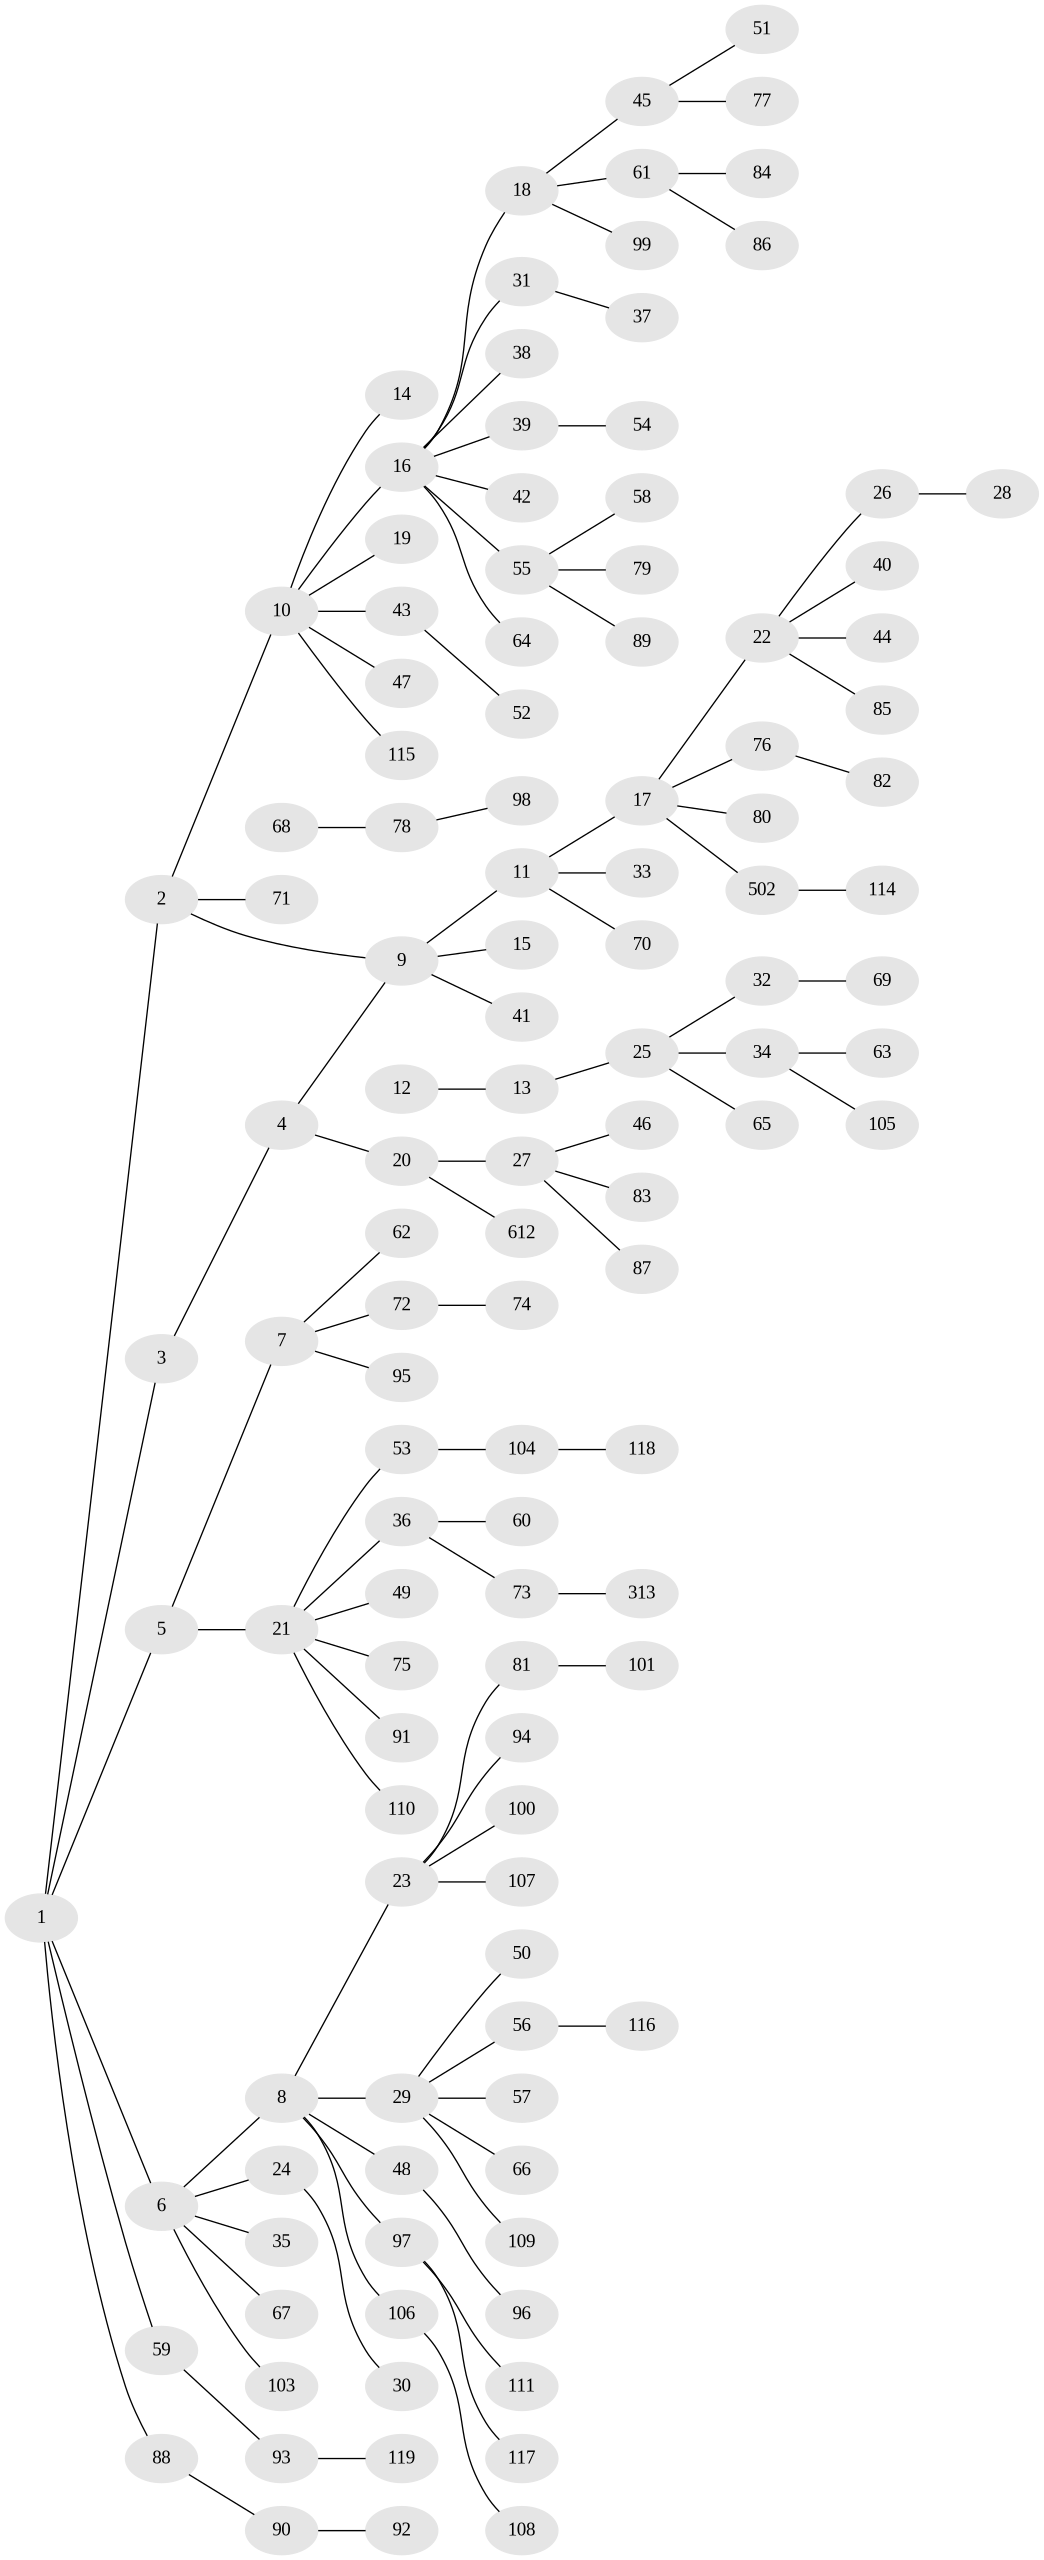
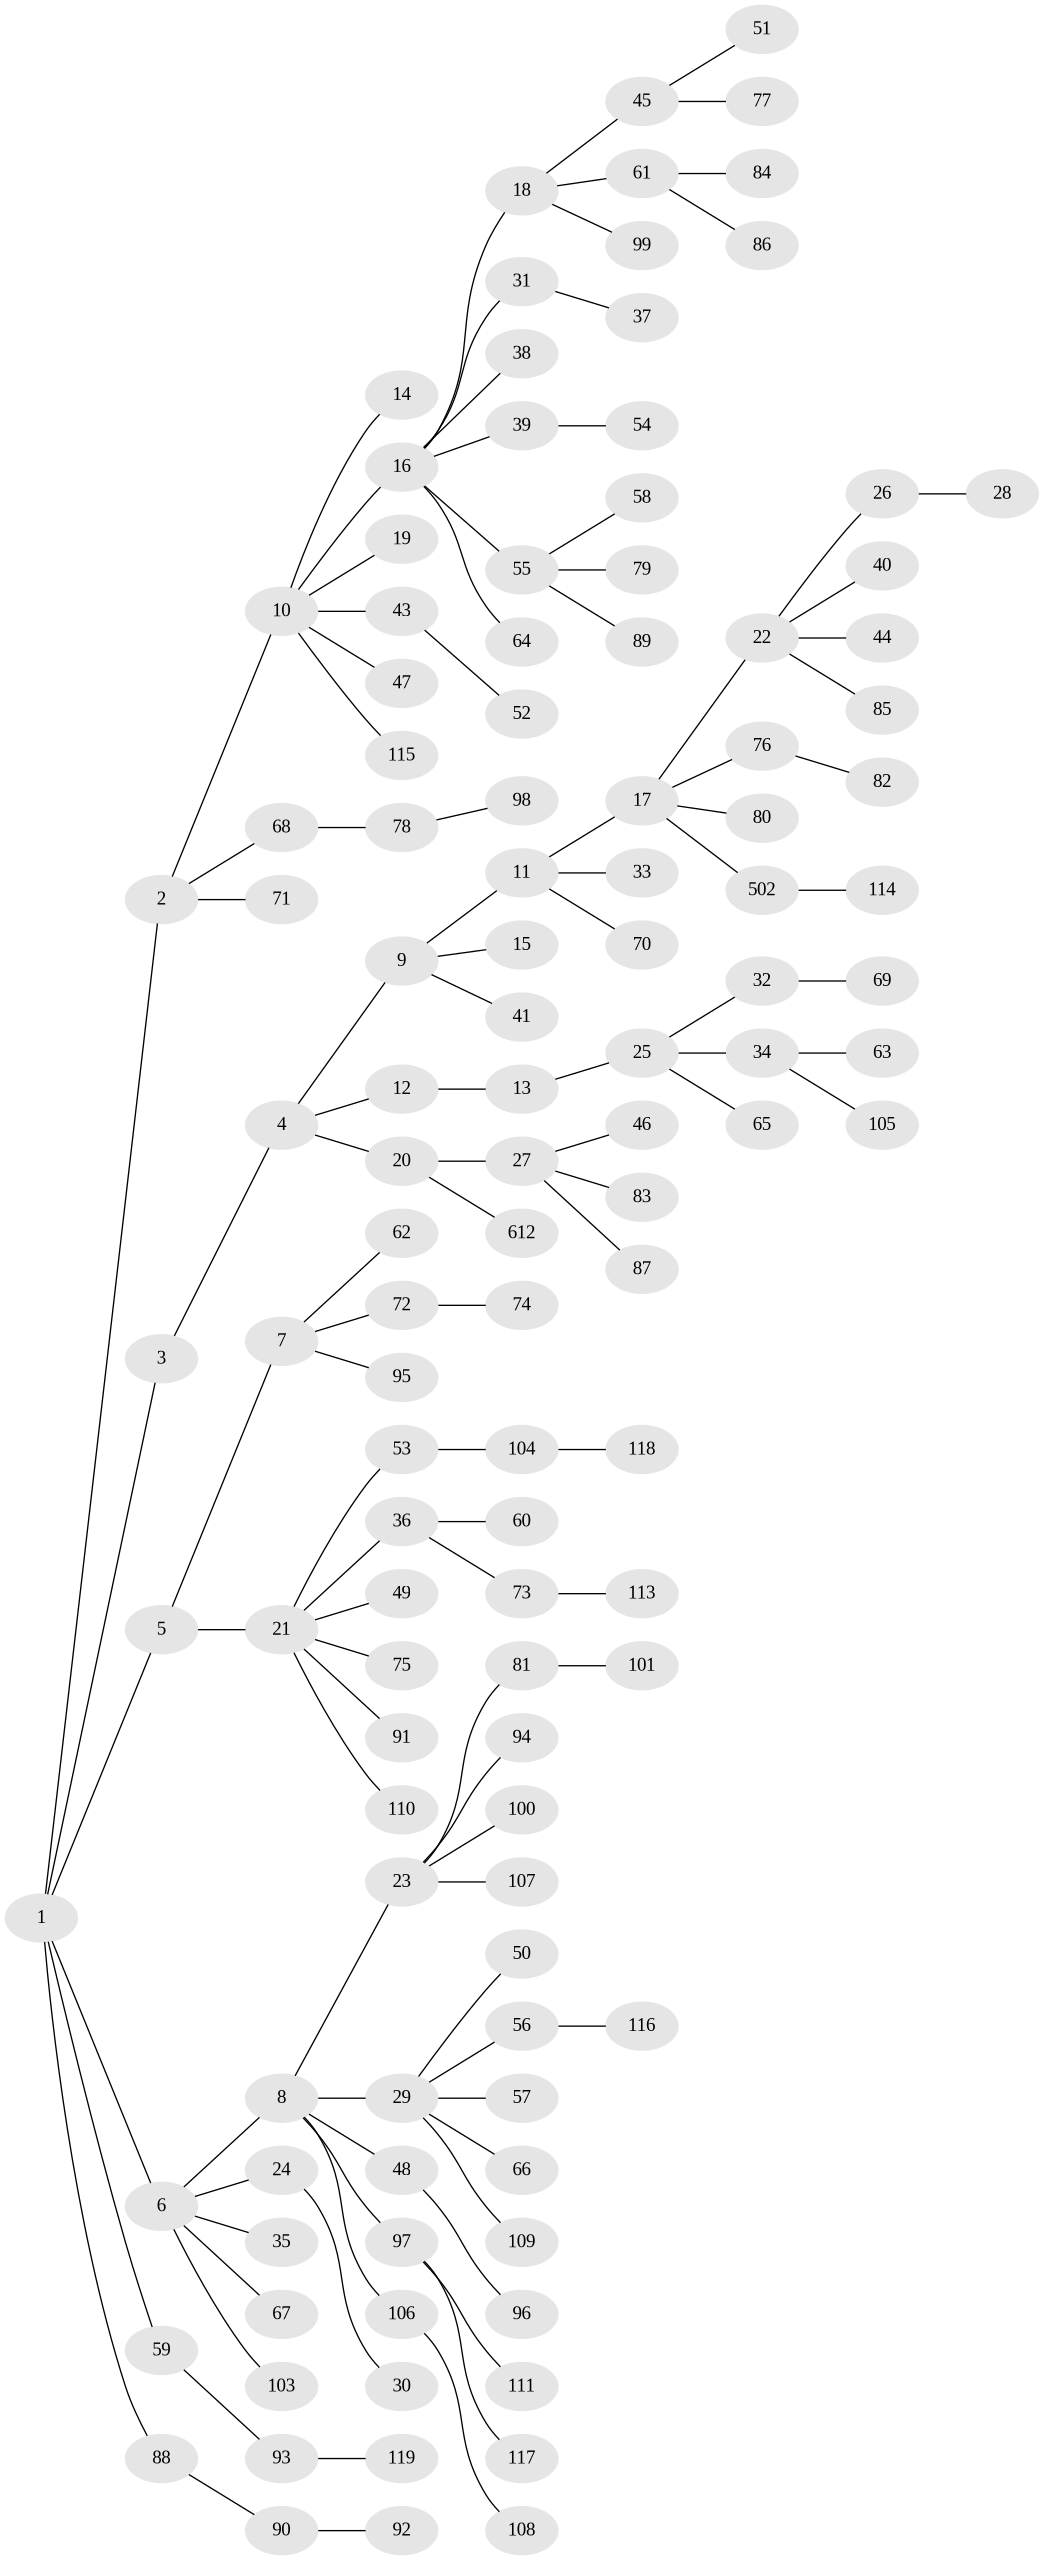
(522, 498) -> none
(276, 943) -> (222, 864)
none -> (342, 1107)
(642, 1594) -> (642, 1594)
